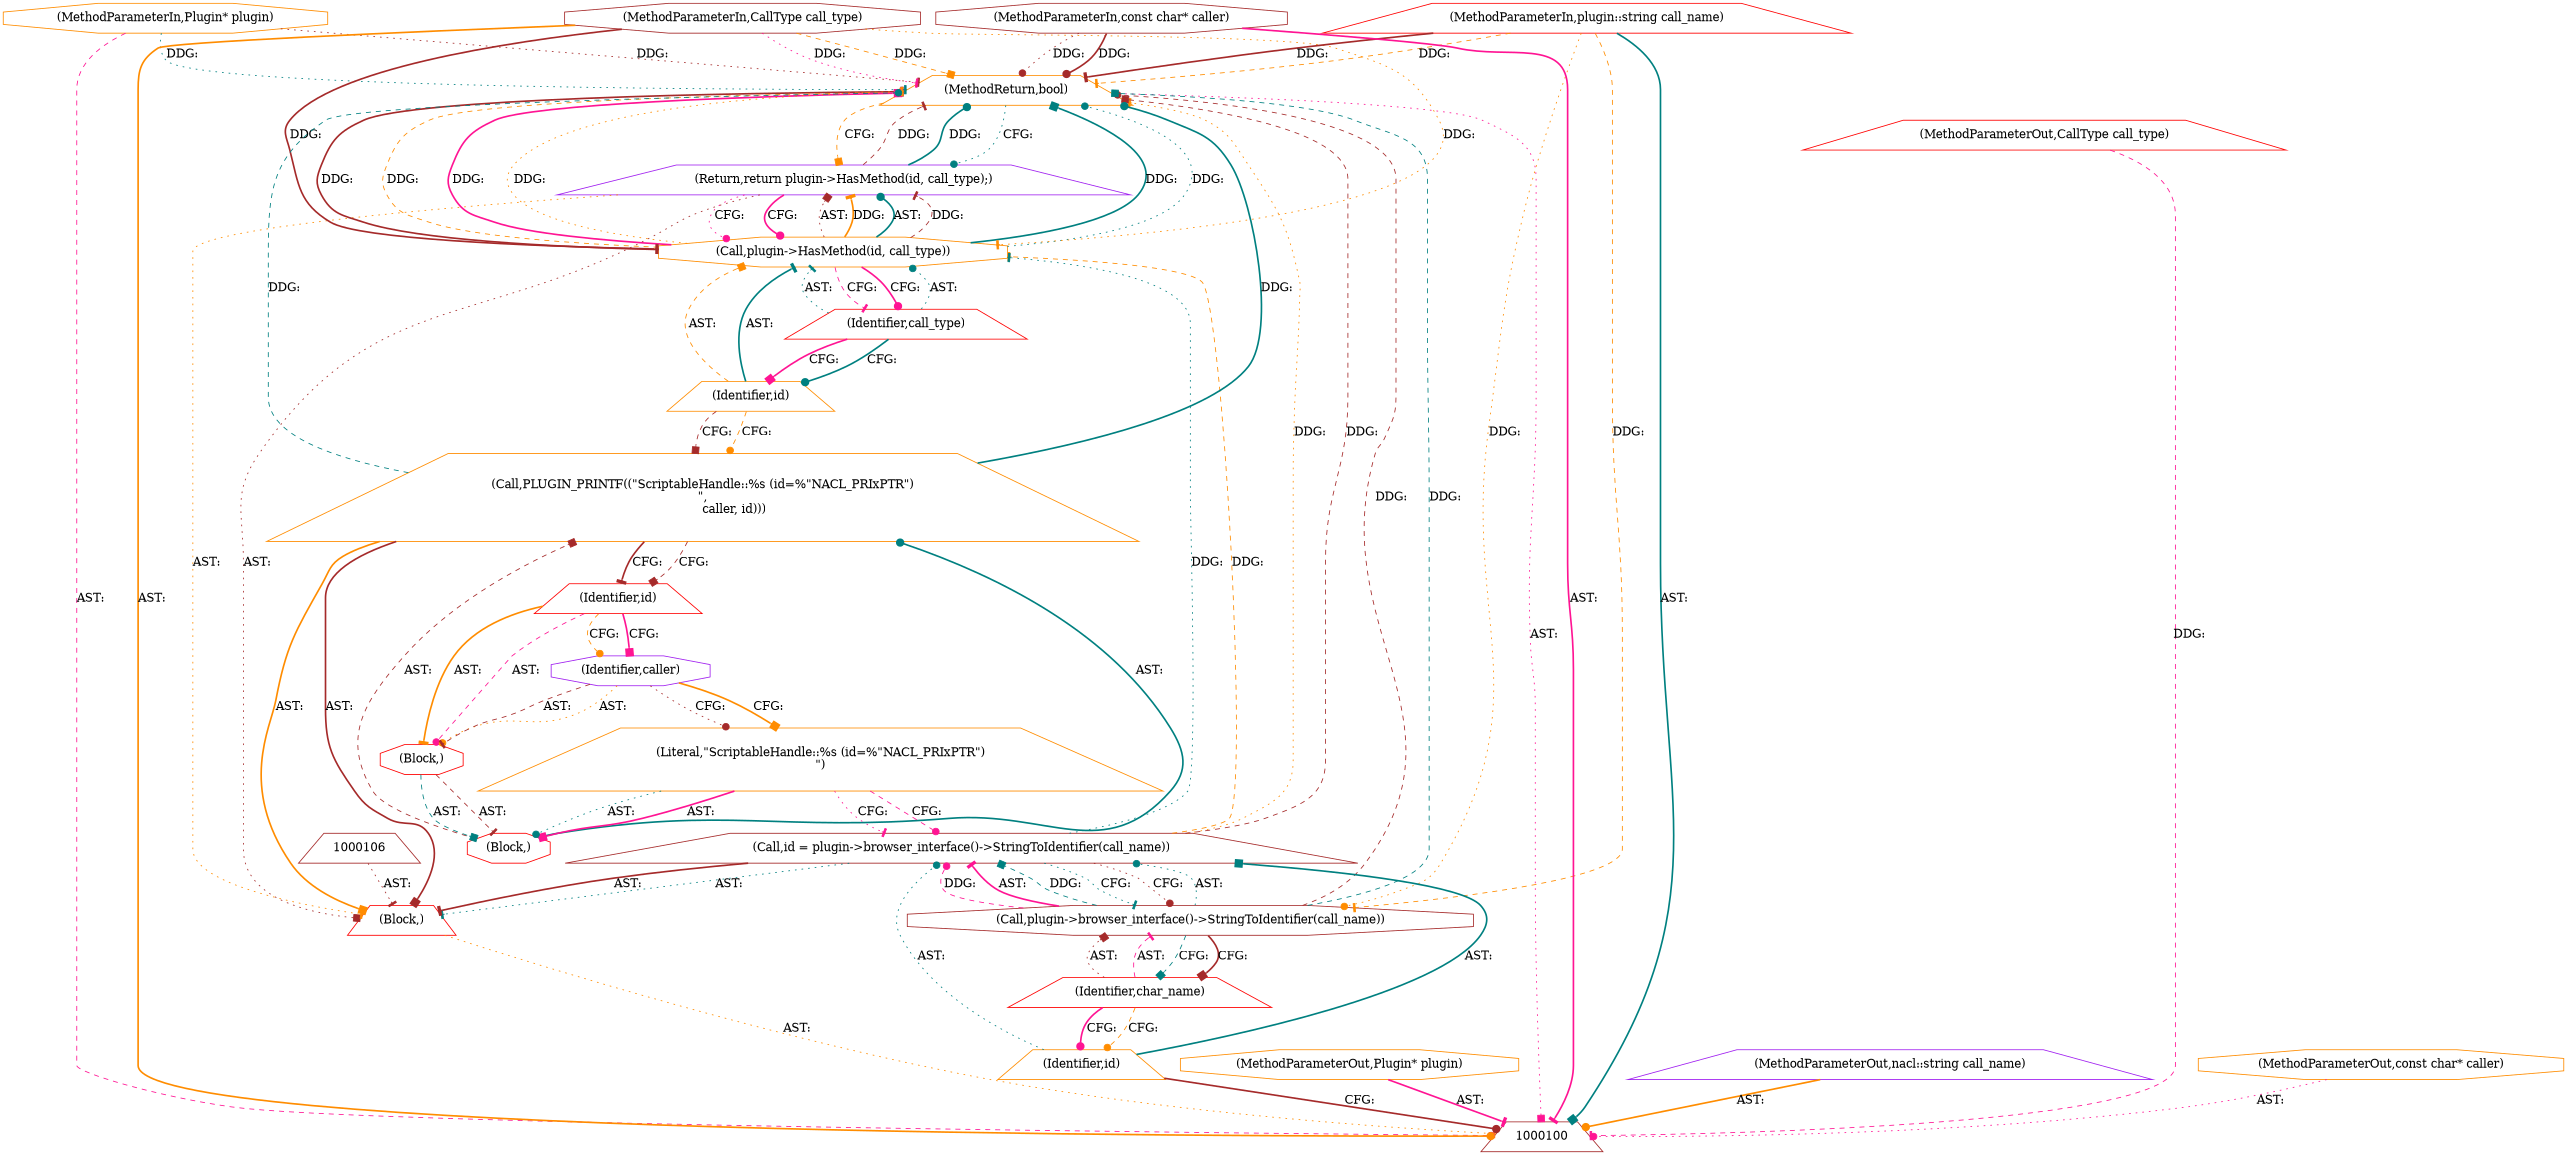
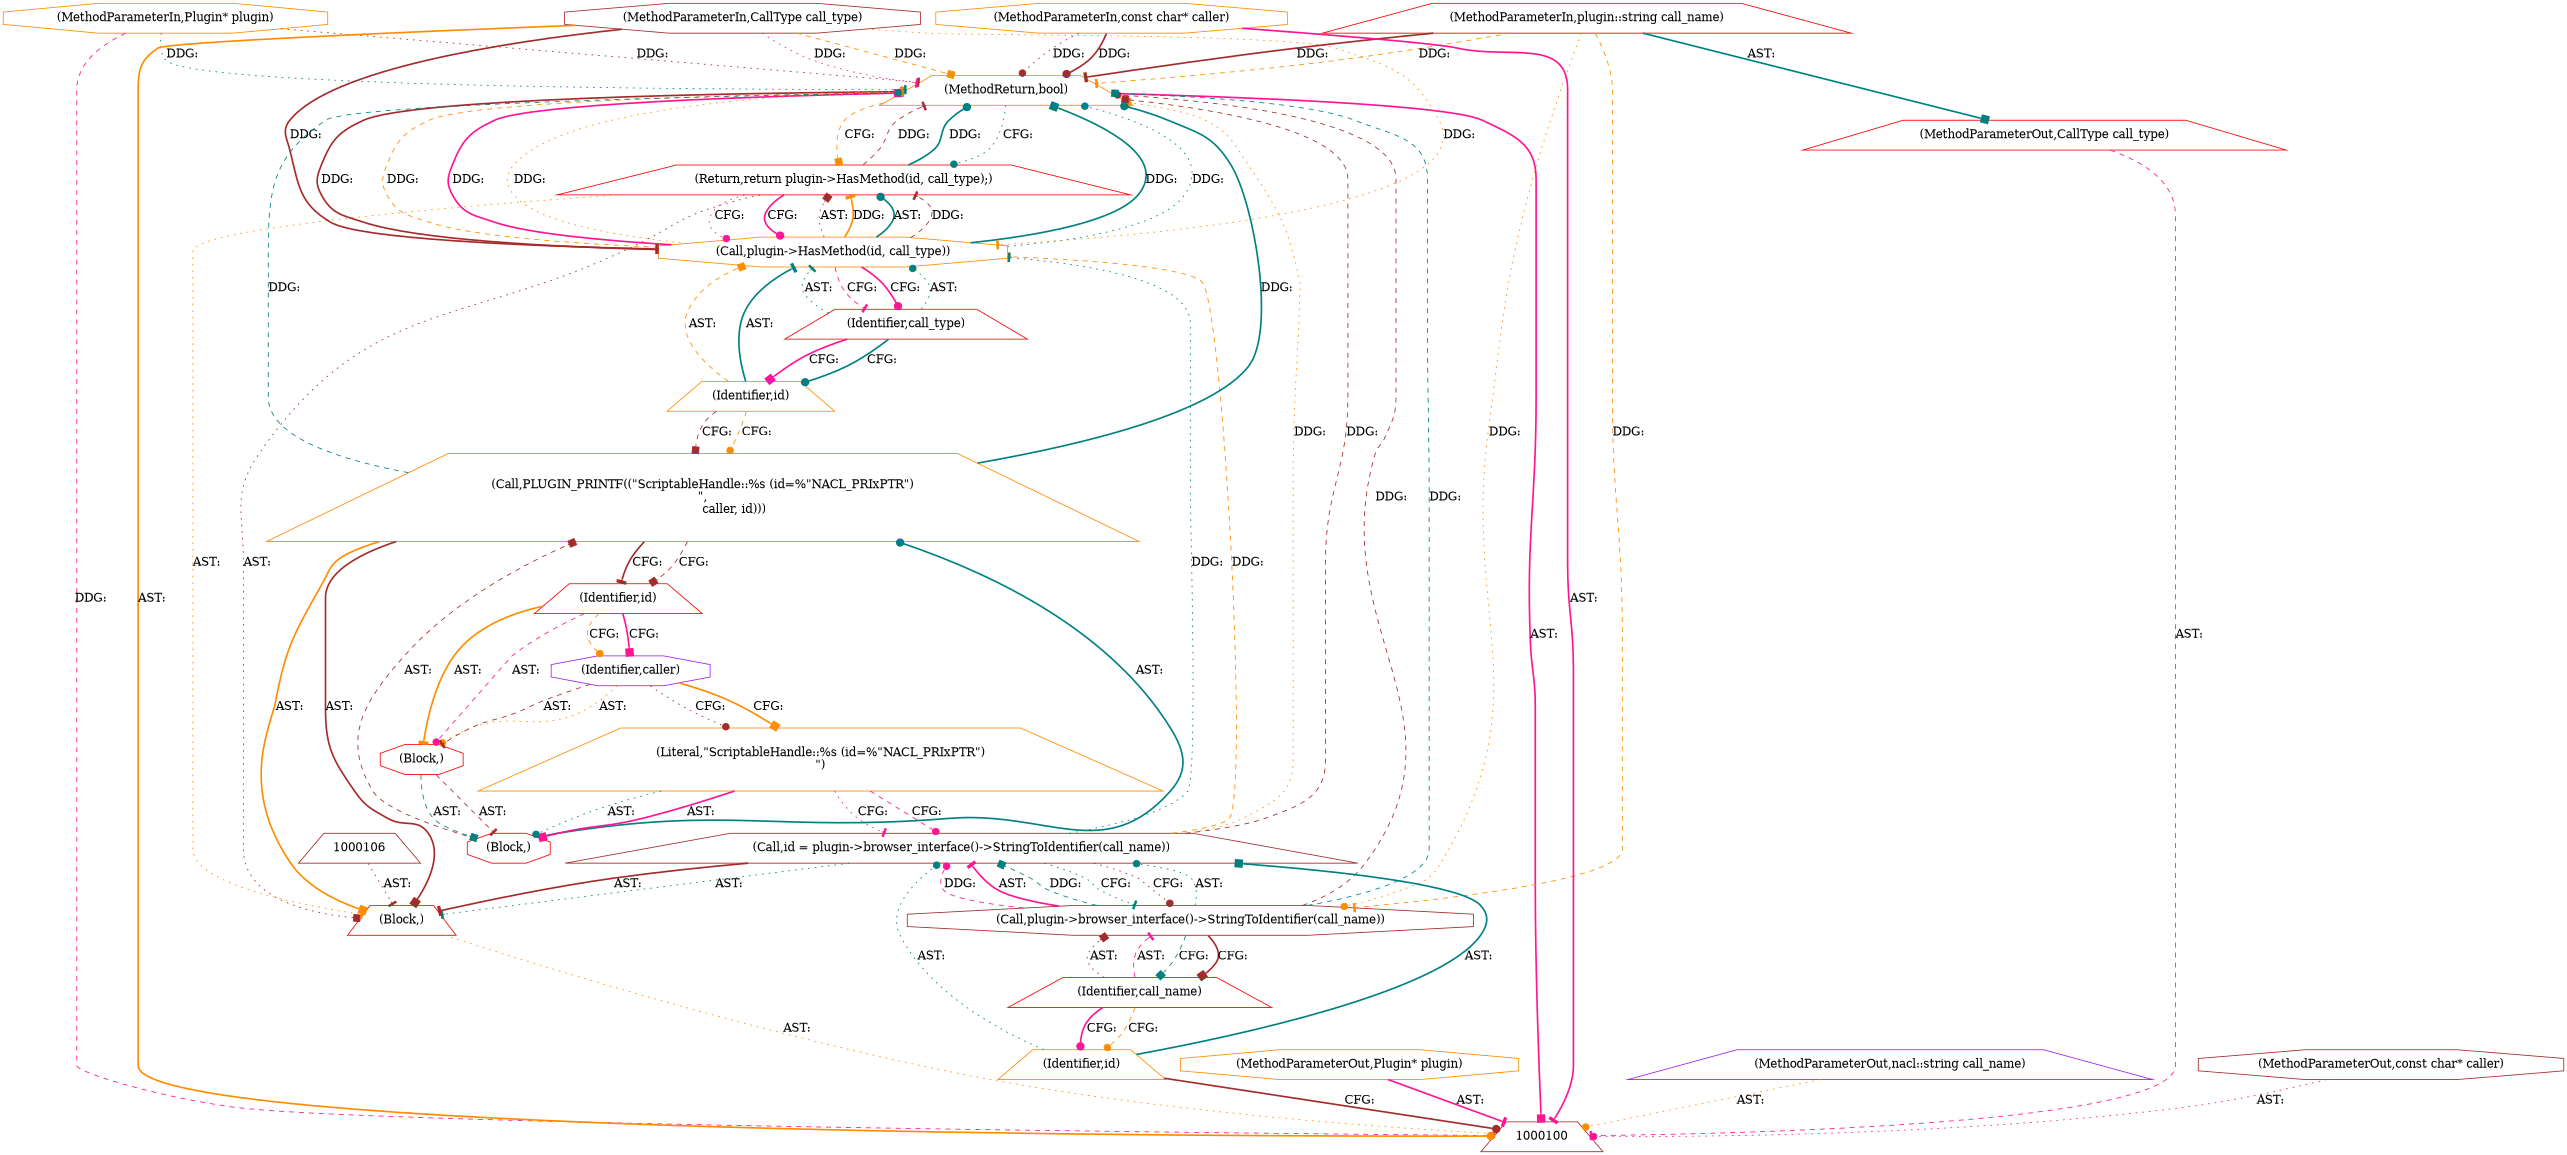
(1112, 18) -> (1112, 18)
(844, 180) -> (844, 180)
(1536, 418) -> (1536, 418)
(1661, 577) -> (1811, 76)
(93, 599) -> (93, 599)
(2191, 635) -> (2191, 635)
(1140, 993) -> (1140, 993)
(2381, 1065) -> (2381, 1065)
(1705, 1103) -> (1705, 1103)
